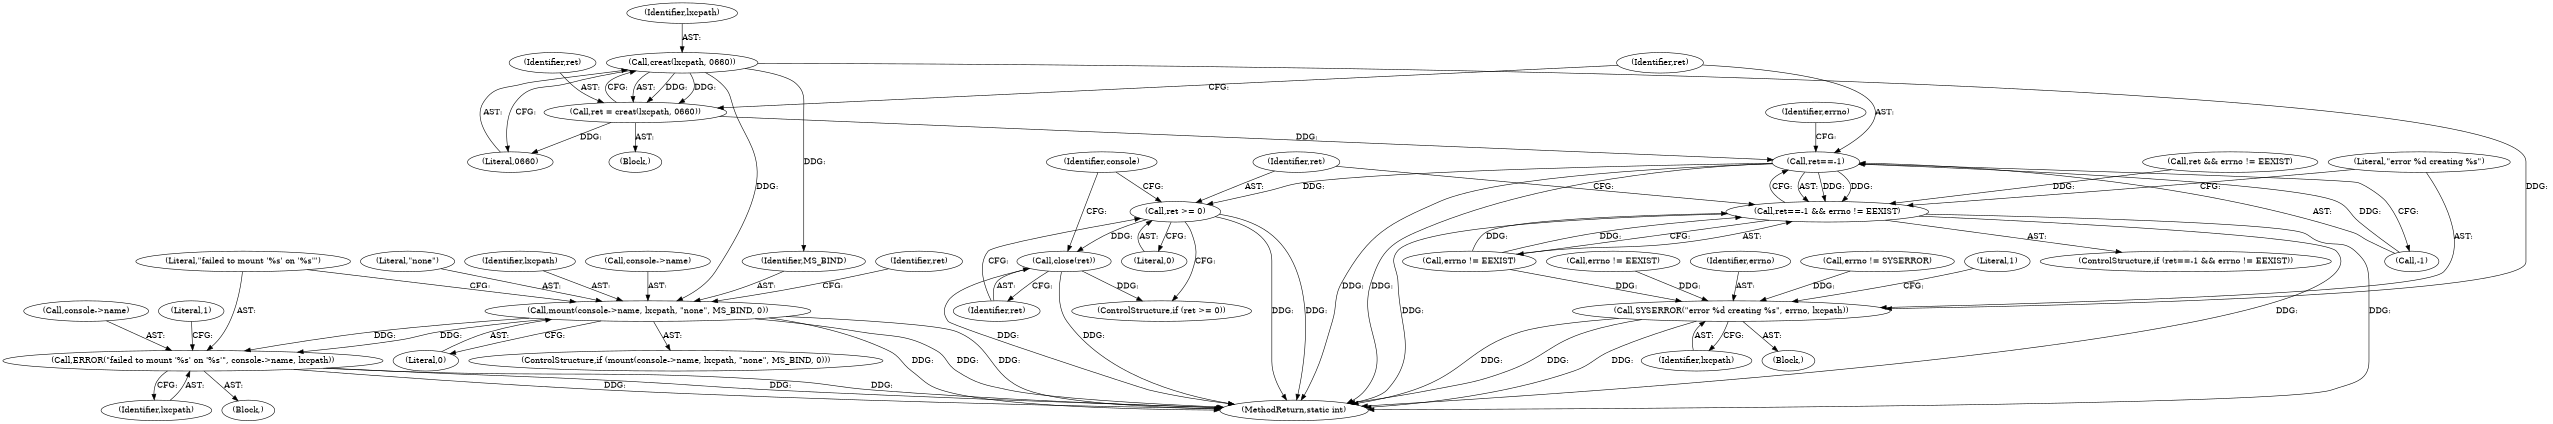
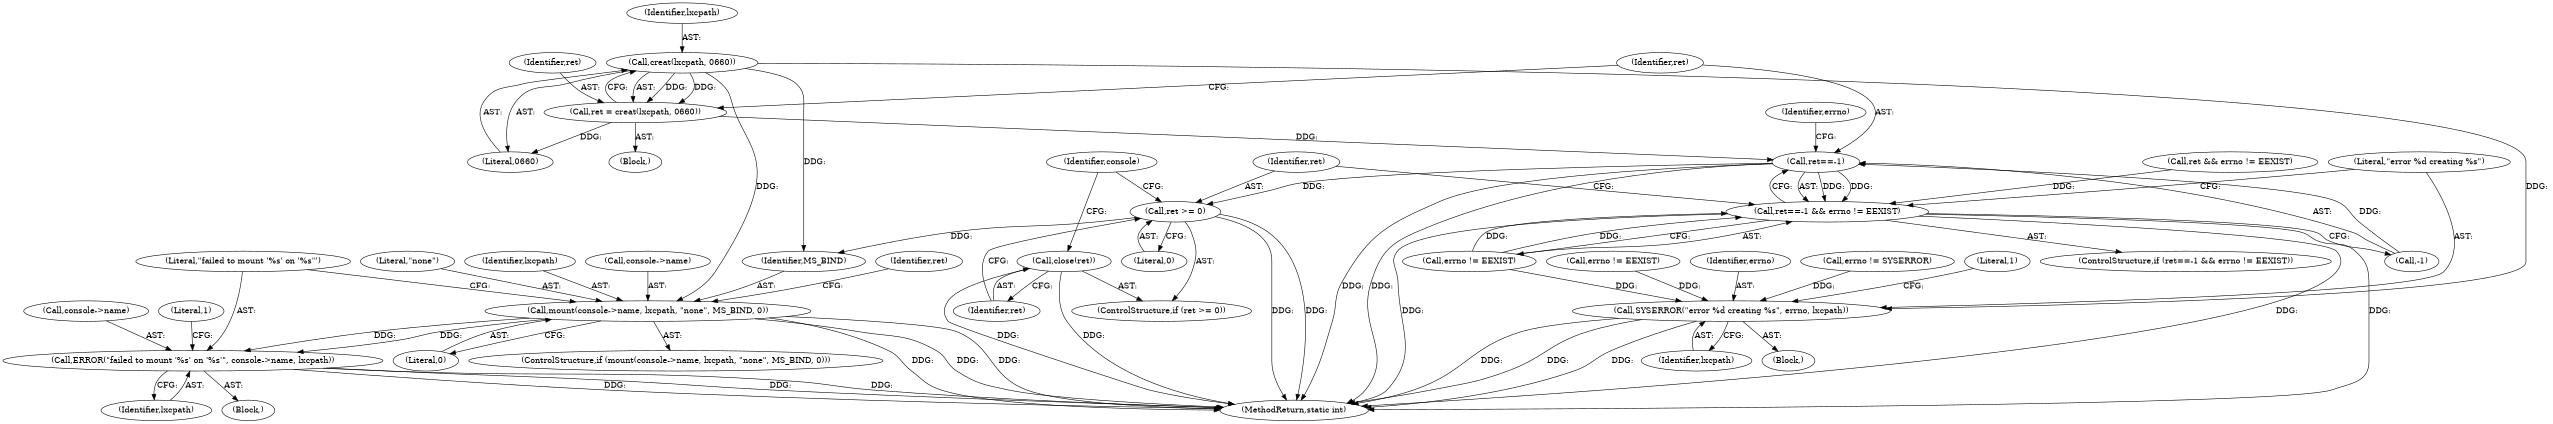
(527, 112) -> (527, 112)
(2121, 172) -> (2158, 219)
(1113, 231) -> (990, 228)
(1207, 261) -> (1207, 261)
(1129, 286) -> (1129, 286)
